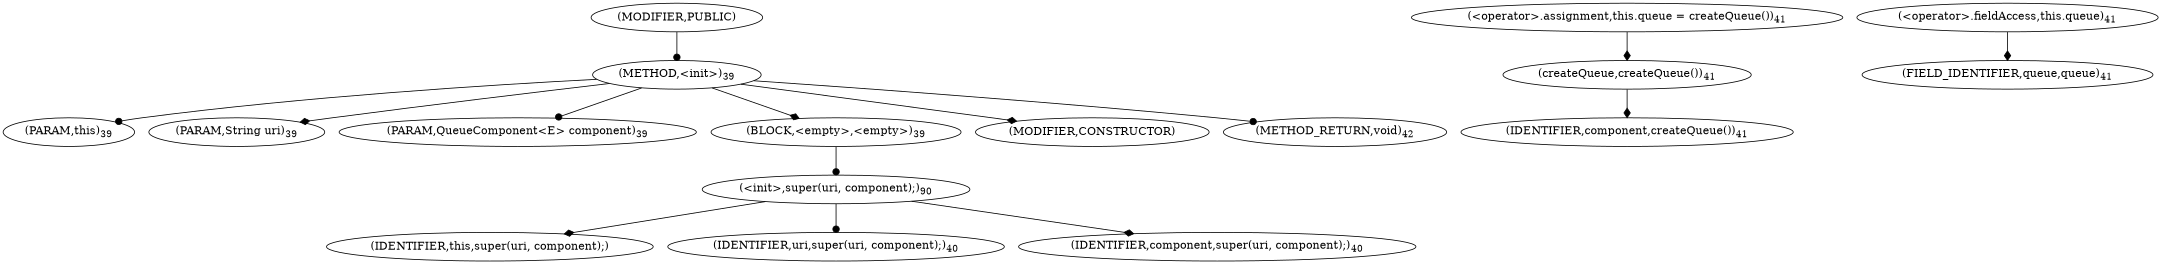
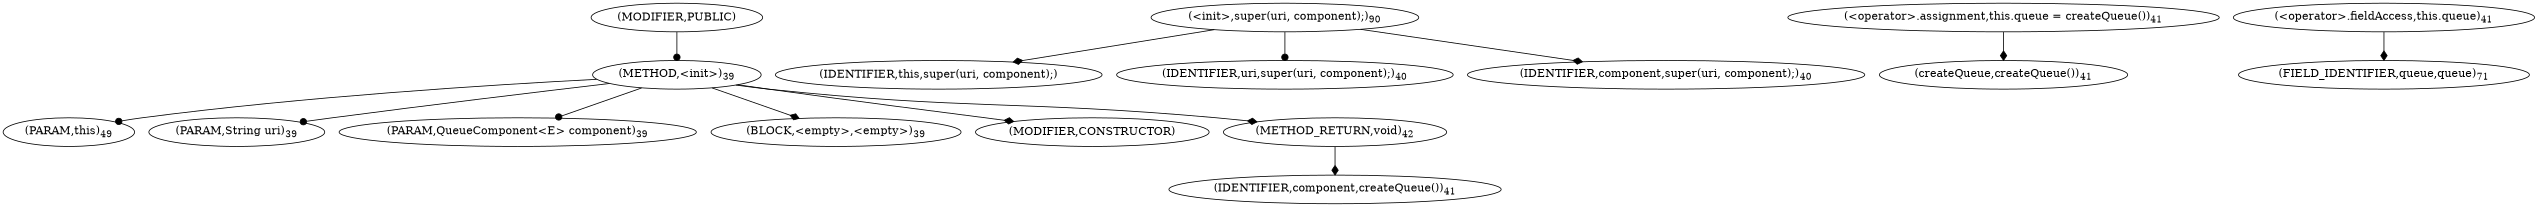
(2107, 74) -> (2483, 74)
(1002, 99) -> (991, 105)
(1627, 99) -> (1335, 156)
(460, 102) -> (458, 102)
(107, 131) -> (107, 131)
(836, 158) -> none
